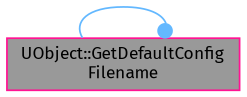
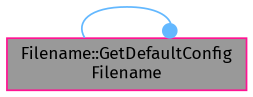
(123, 64) -> (127, 64)
